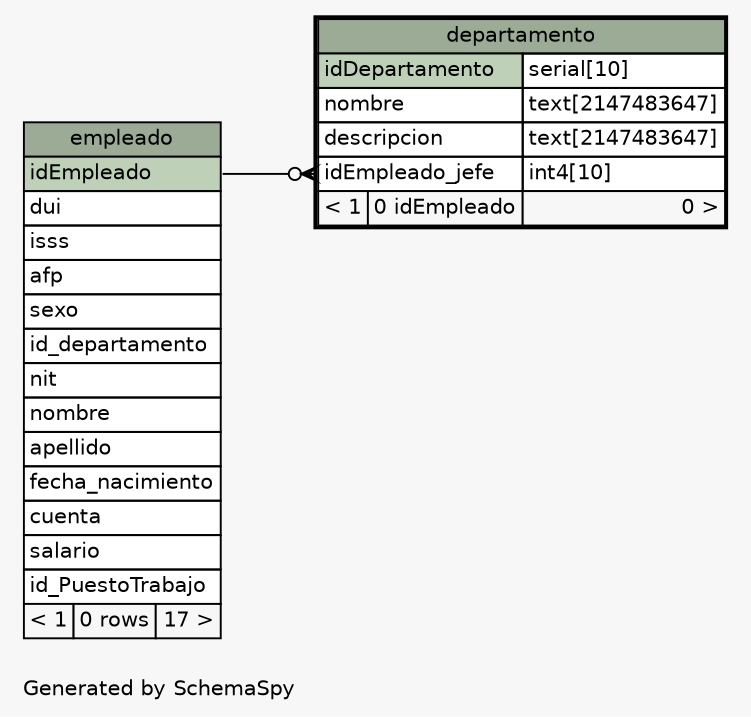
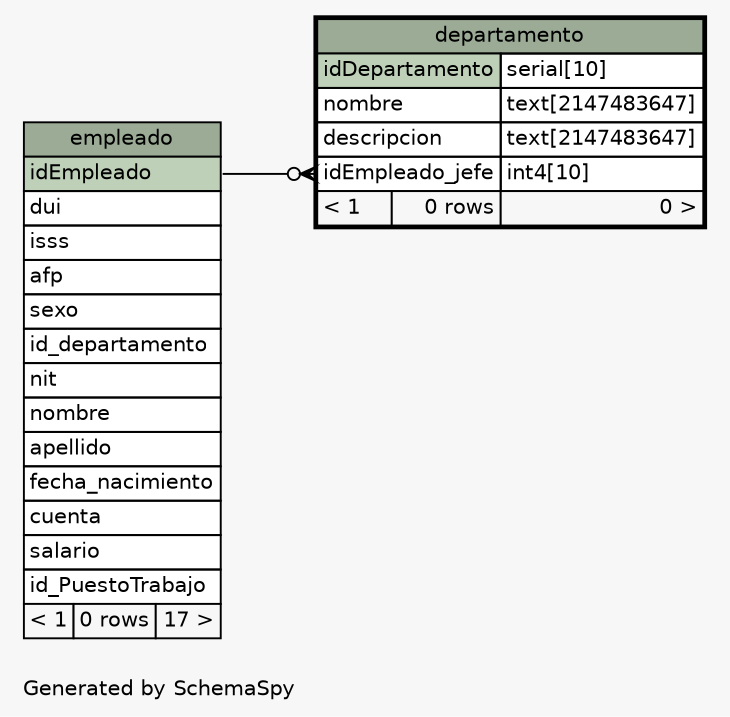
(445, 207) -> (460, 207)
